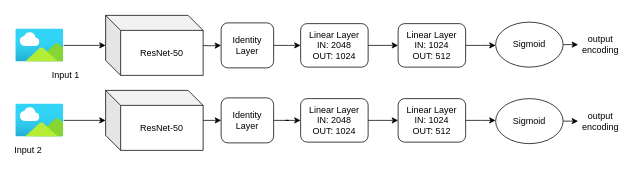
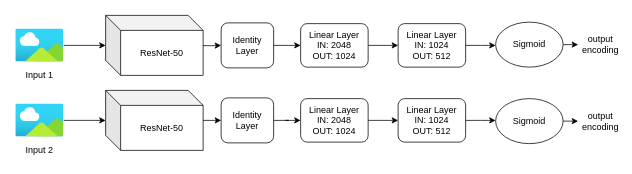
(66, 75) -> (39, 75)
(28, 150) -> (39, 150)
